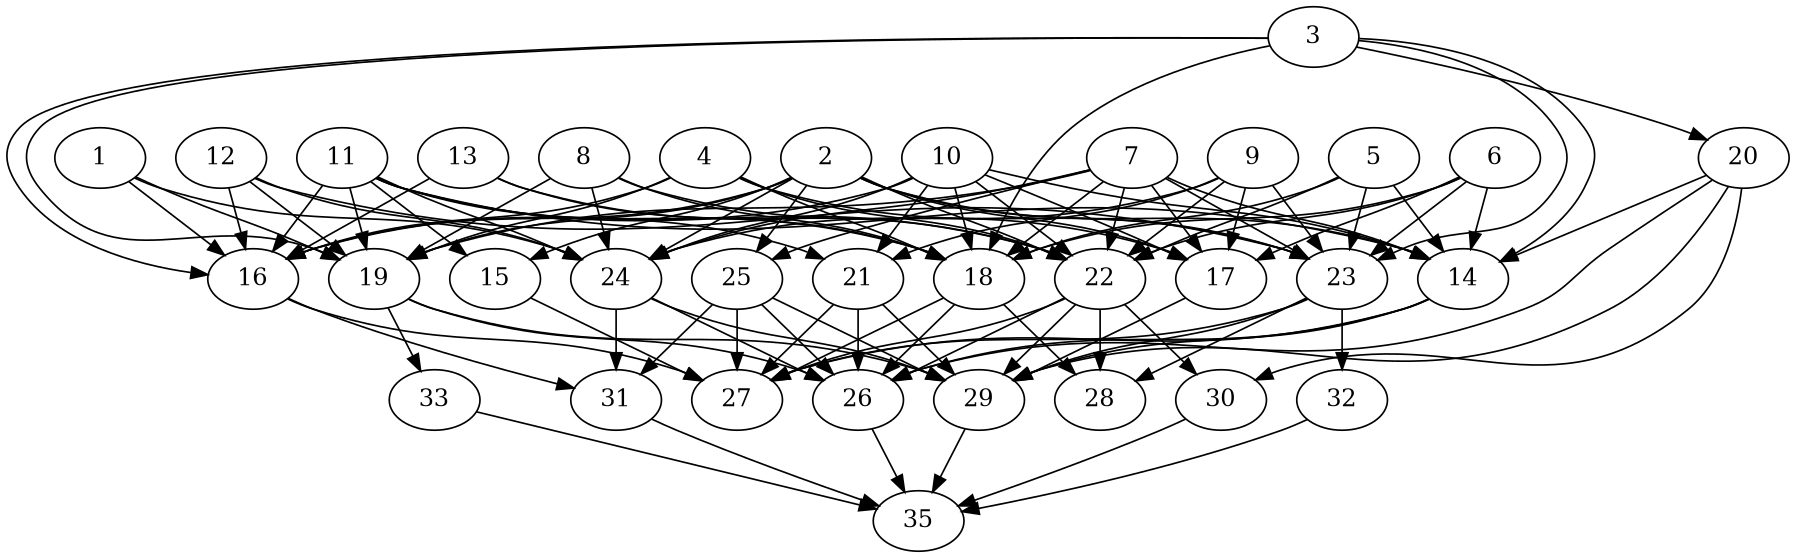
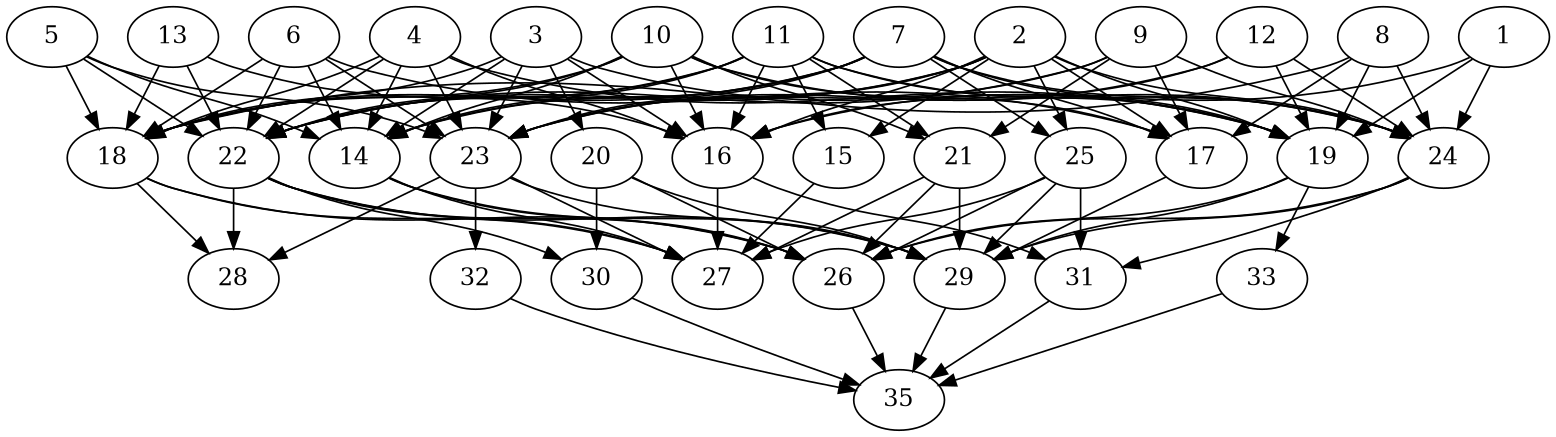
(1611, 215) -> (389, 90)
